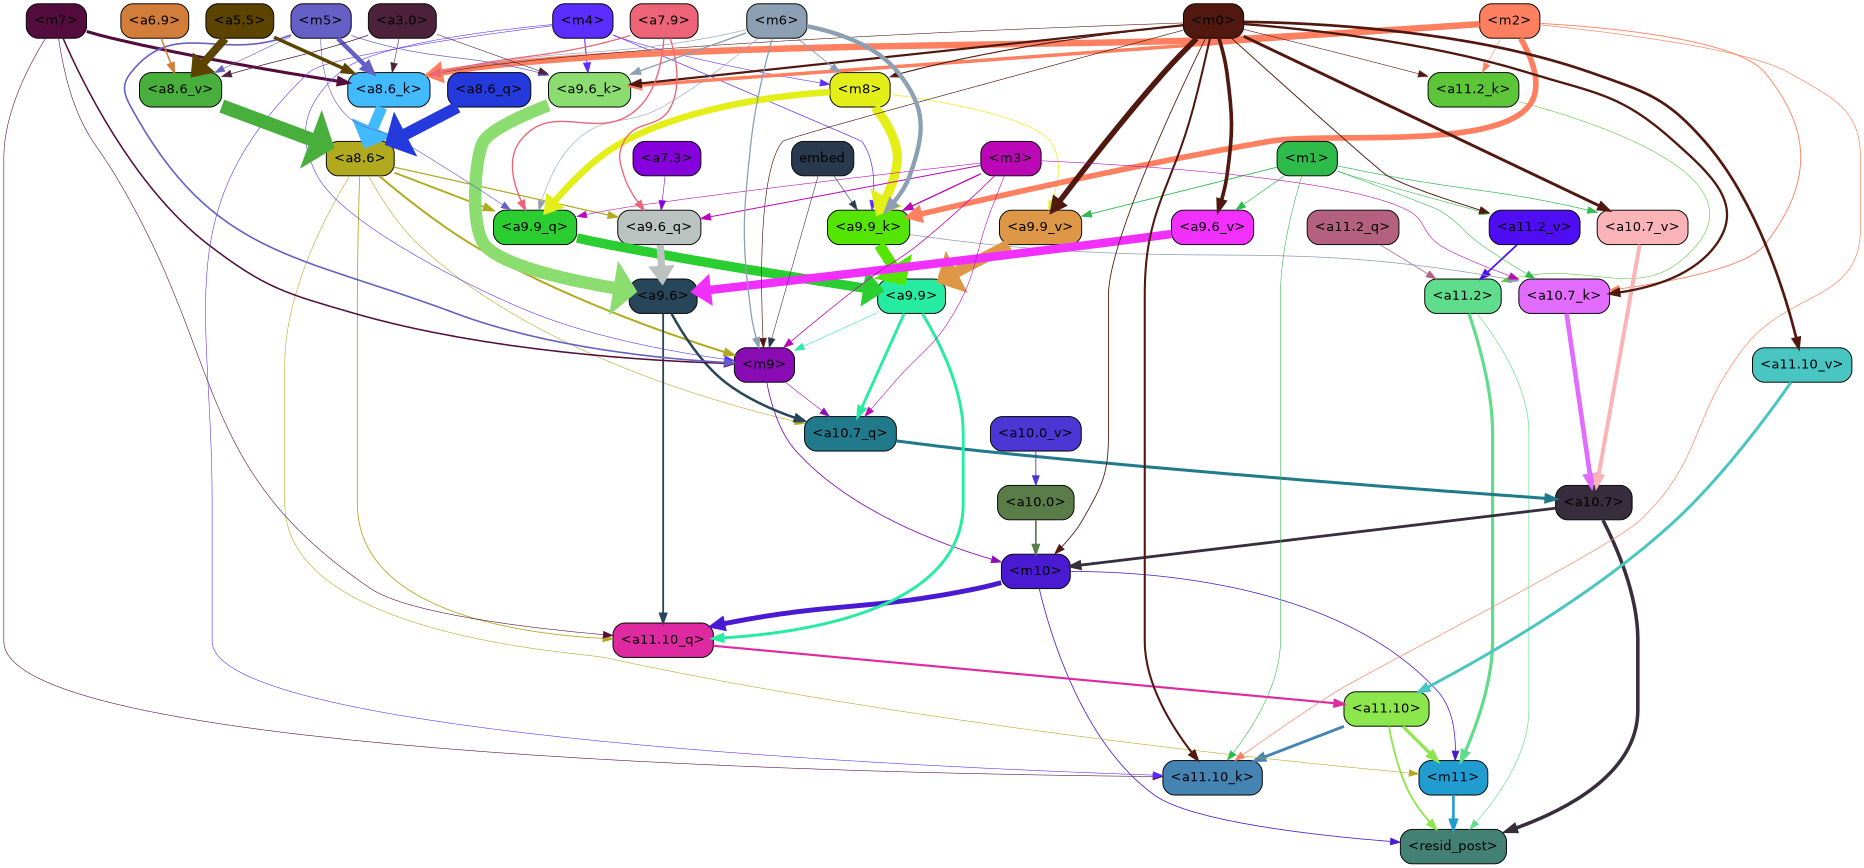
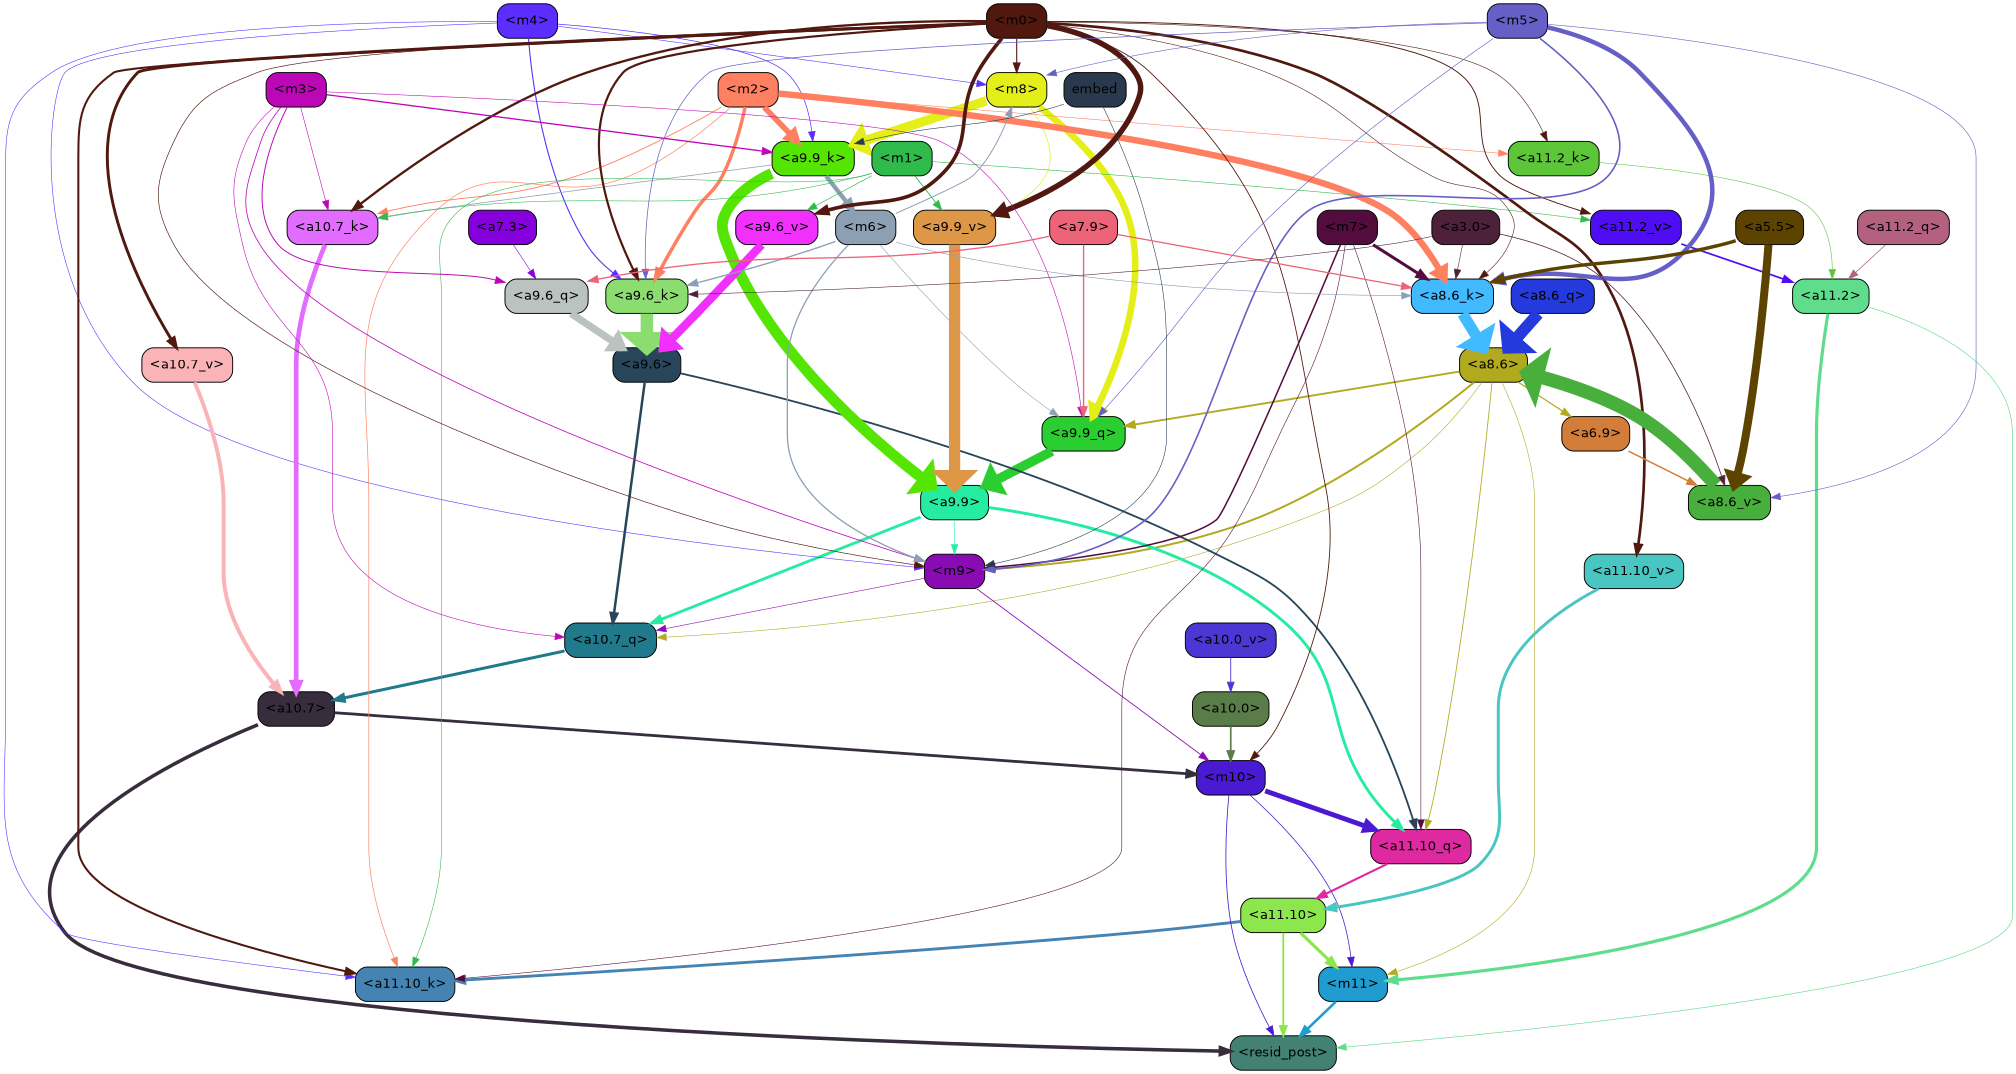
none -> (1259, 37)
(909, 88) -> (835, 188)
(1463, 188) -> none
(501, 191) -> (1541, 397)
